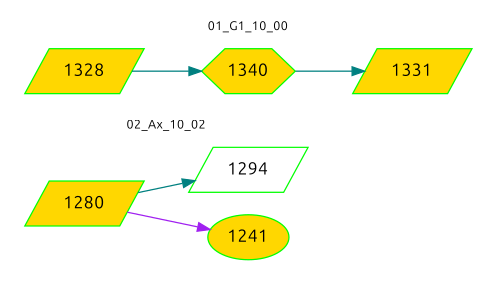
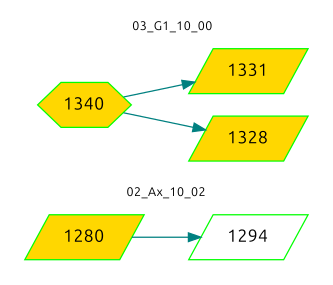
(248, 27) -> (173, 27)
(160, 71) -> (158, 120)
(248, 237) -> none
